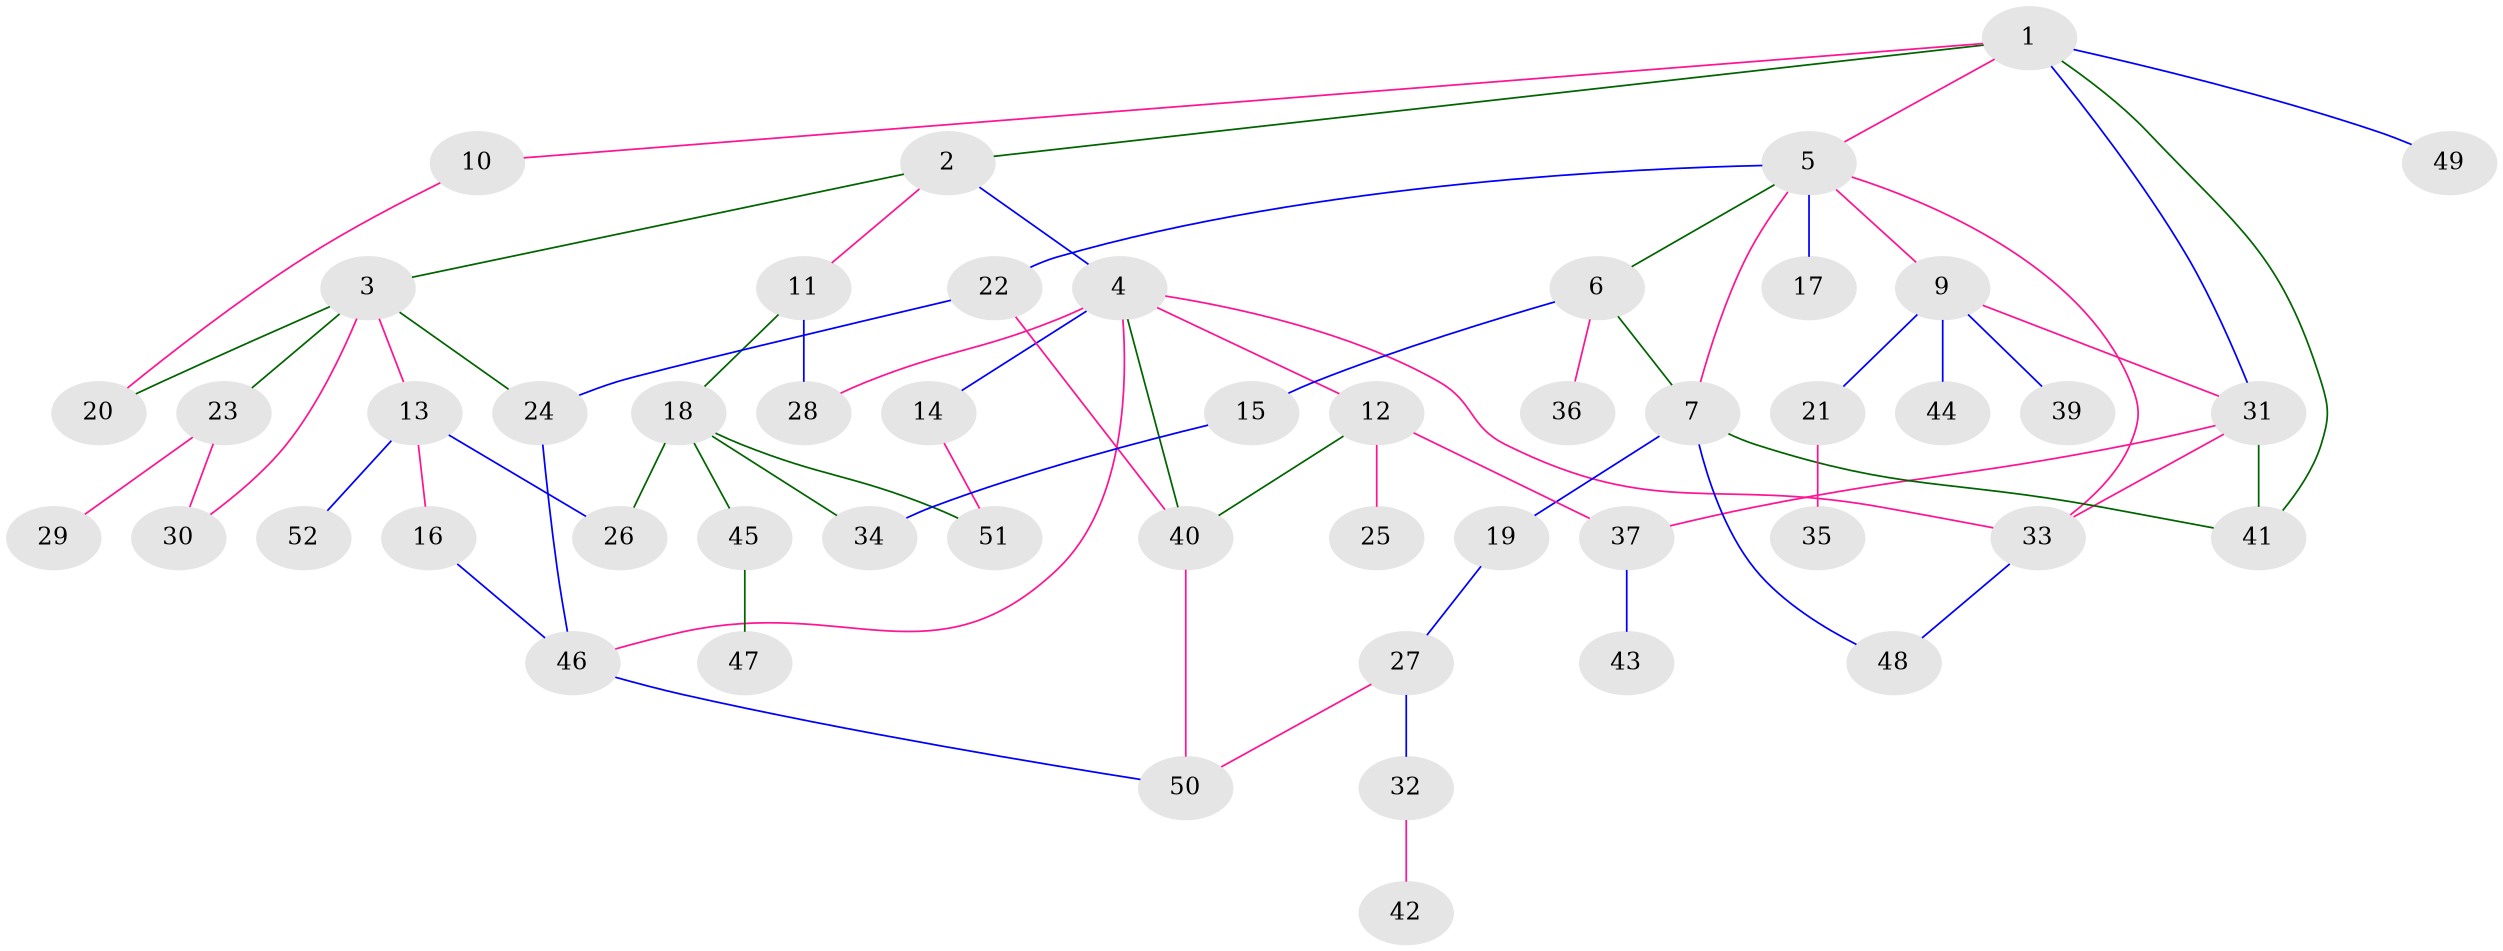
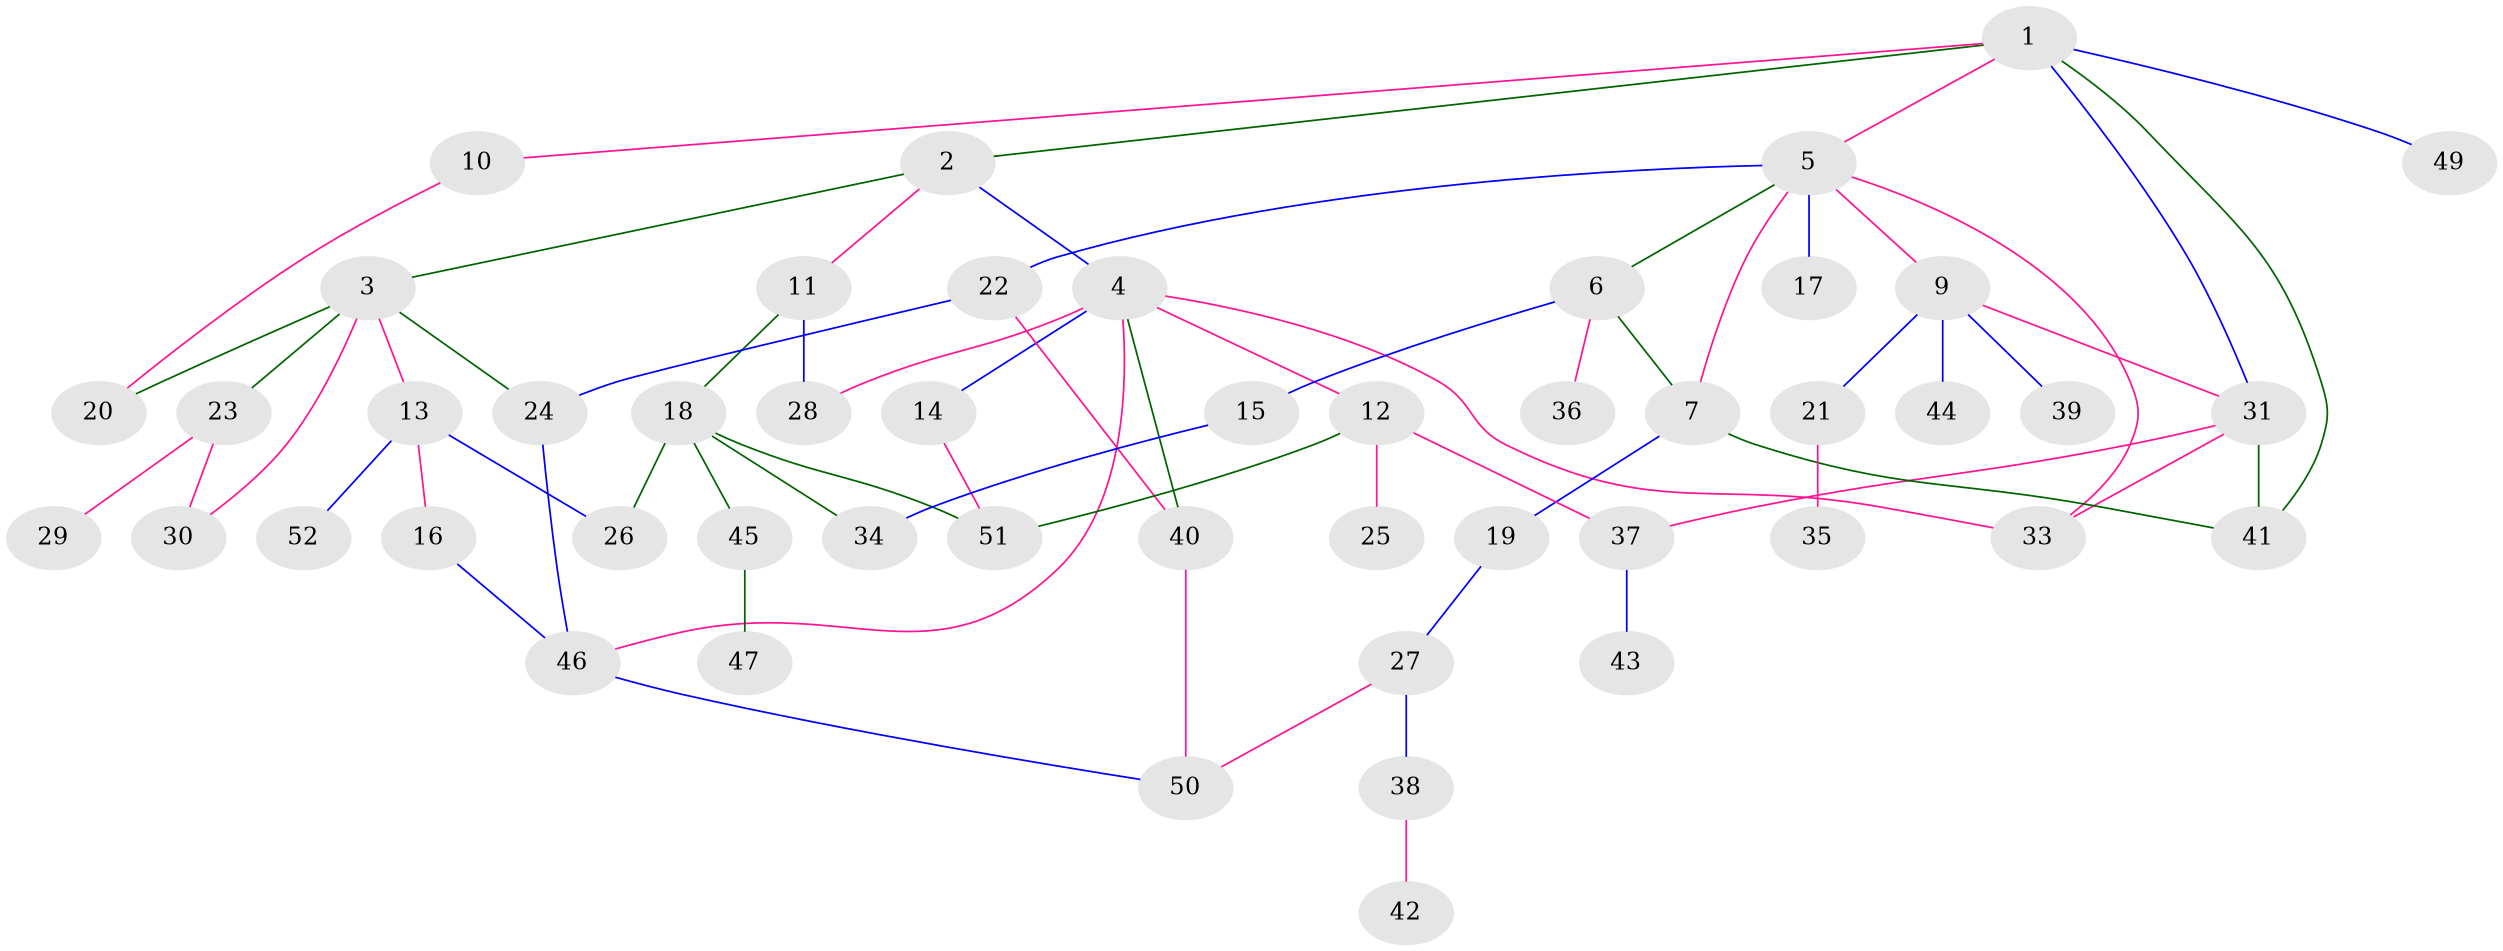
(1281, 476) -> (1191, 485)
(1894, 663) -> none
(1406, 788) -> (1406, 788)
